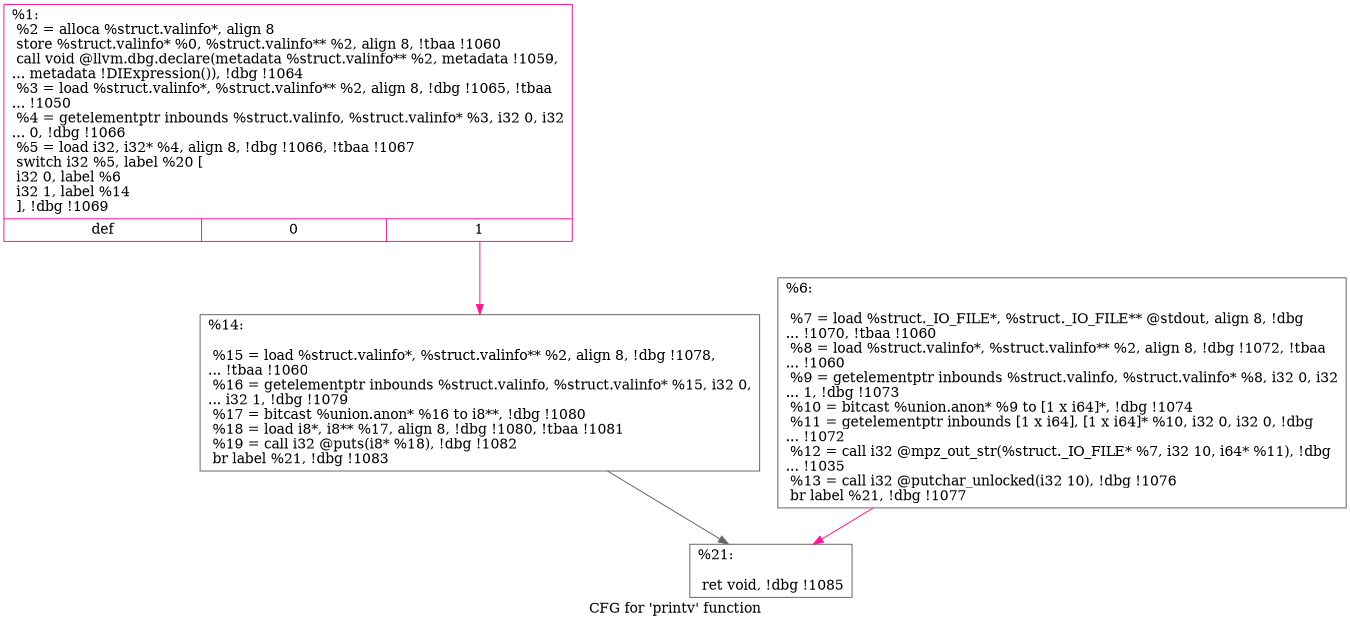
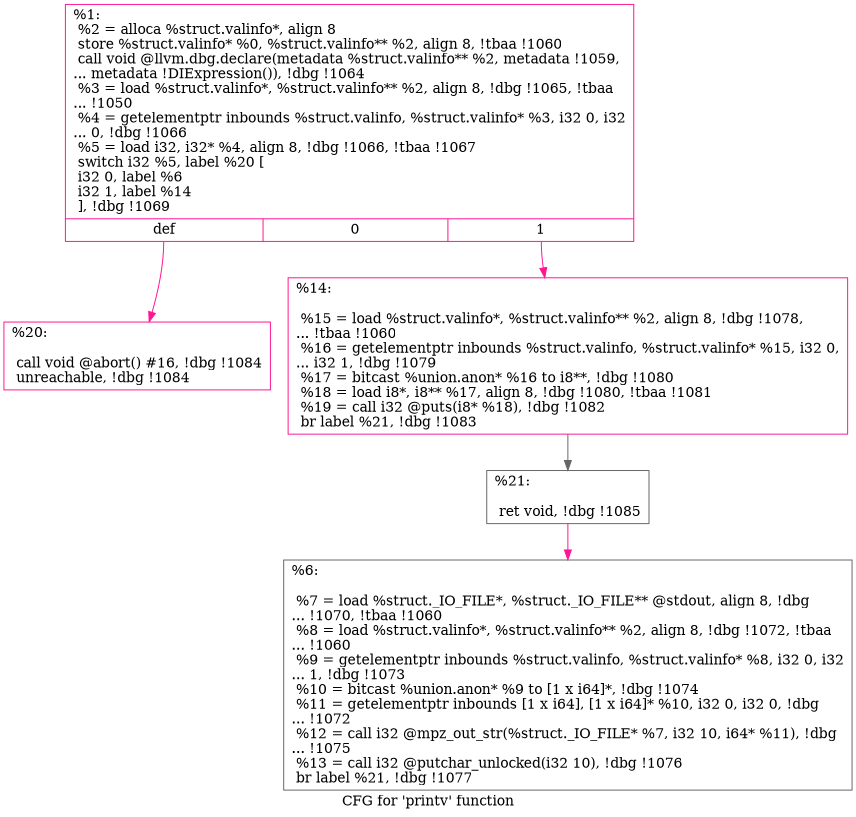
none -> (137, 356)
(480, 393) -> (568, 356)
(816, 467) -> (322, 749)
(848, 524) -> (568, 537)
